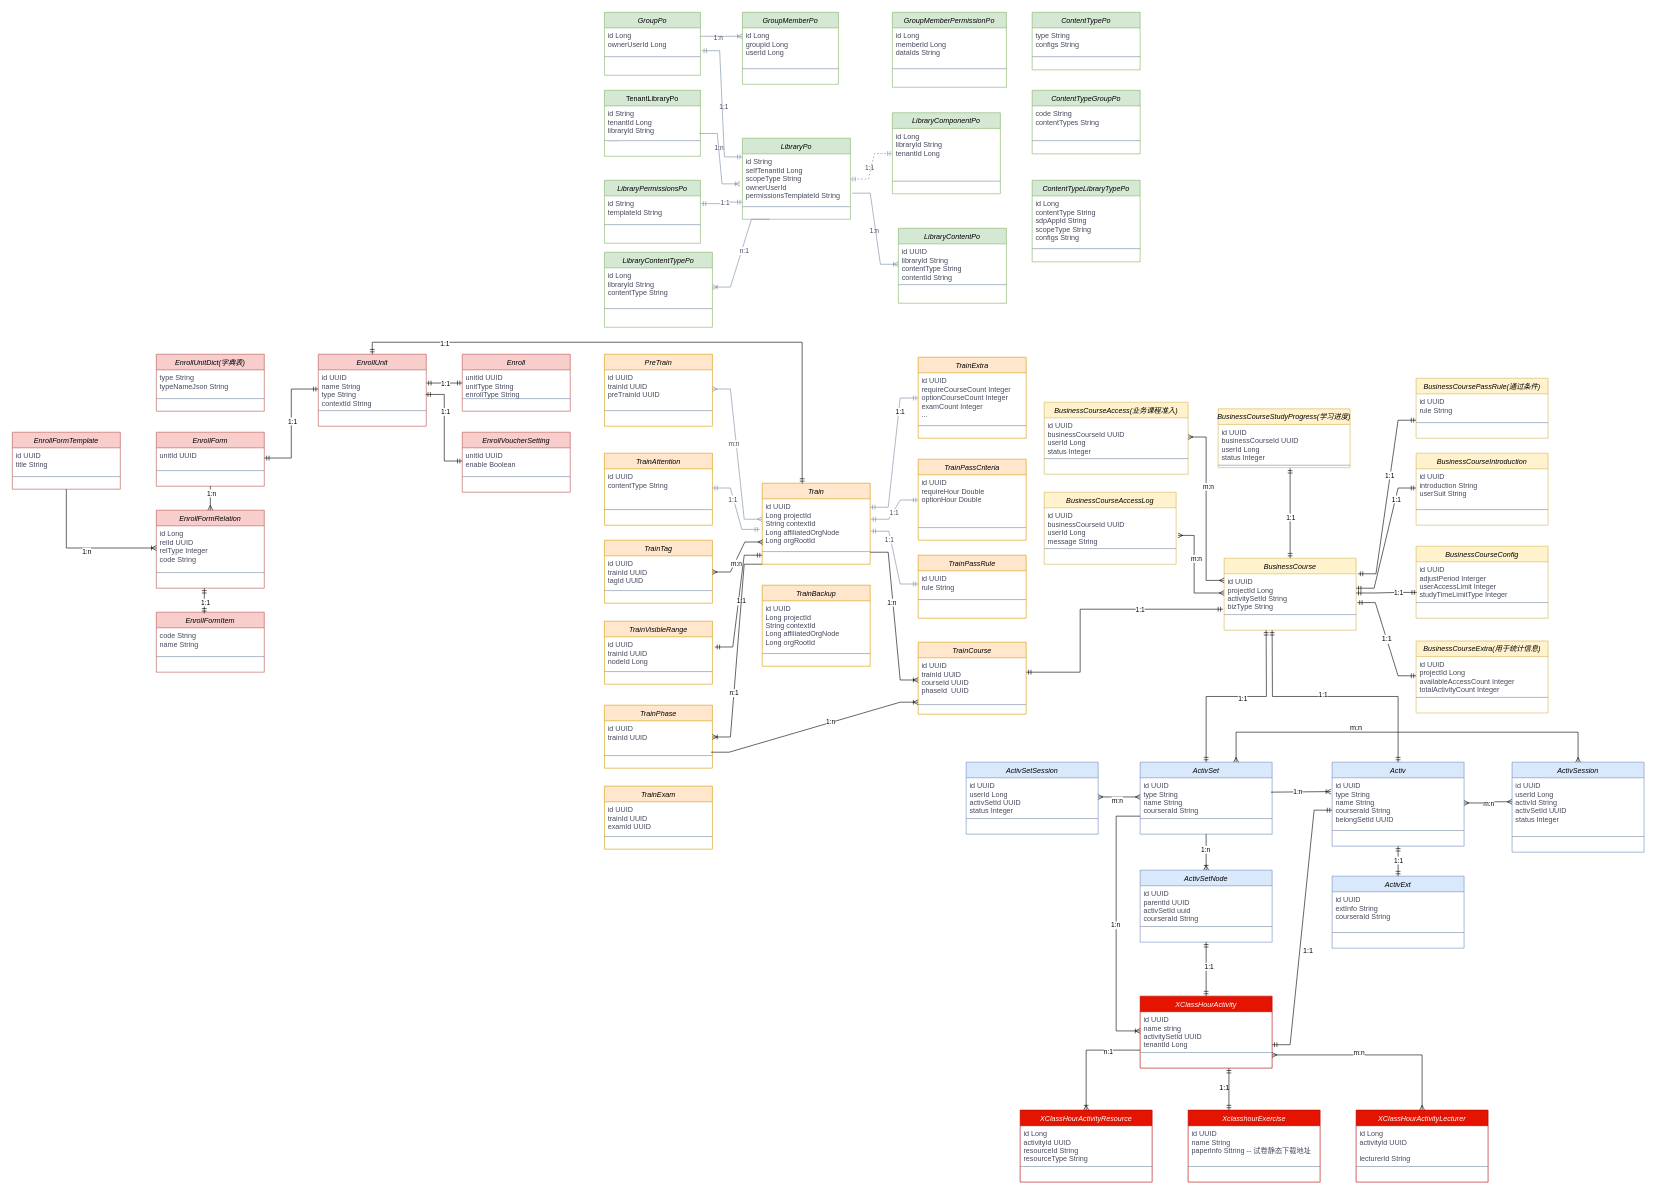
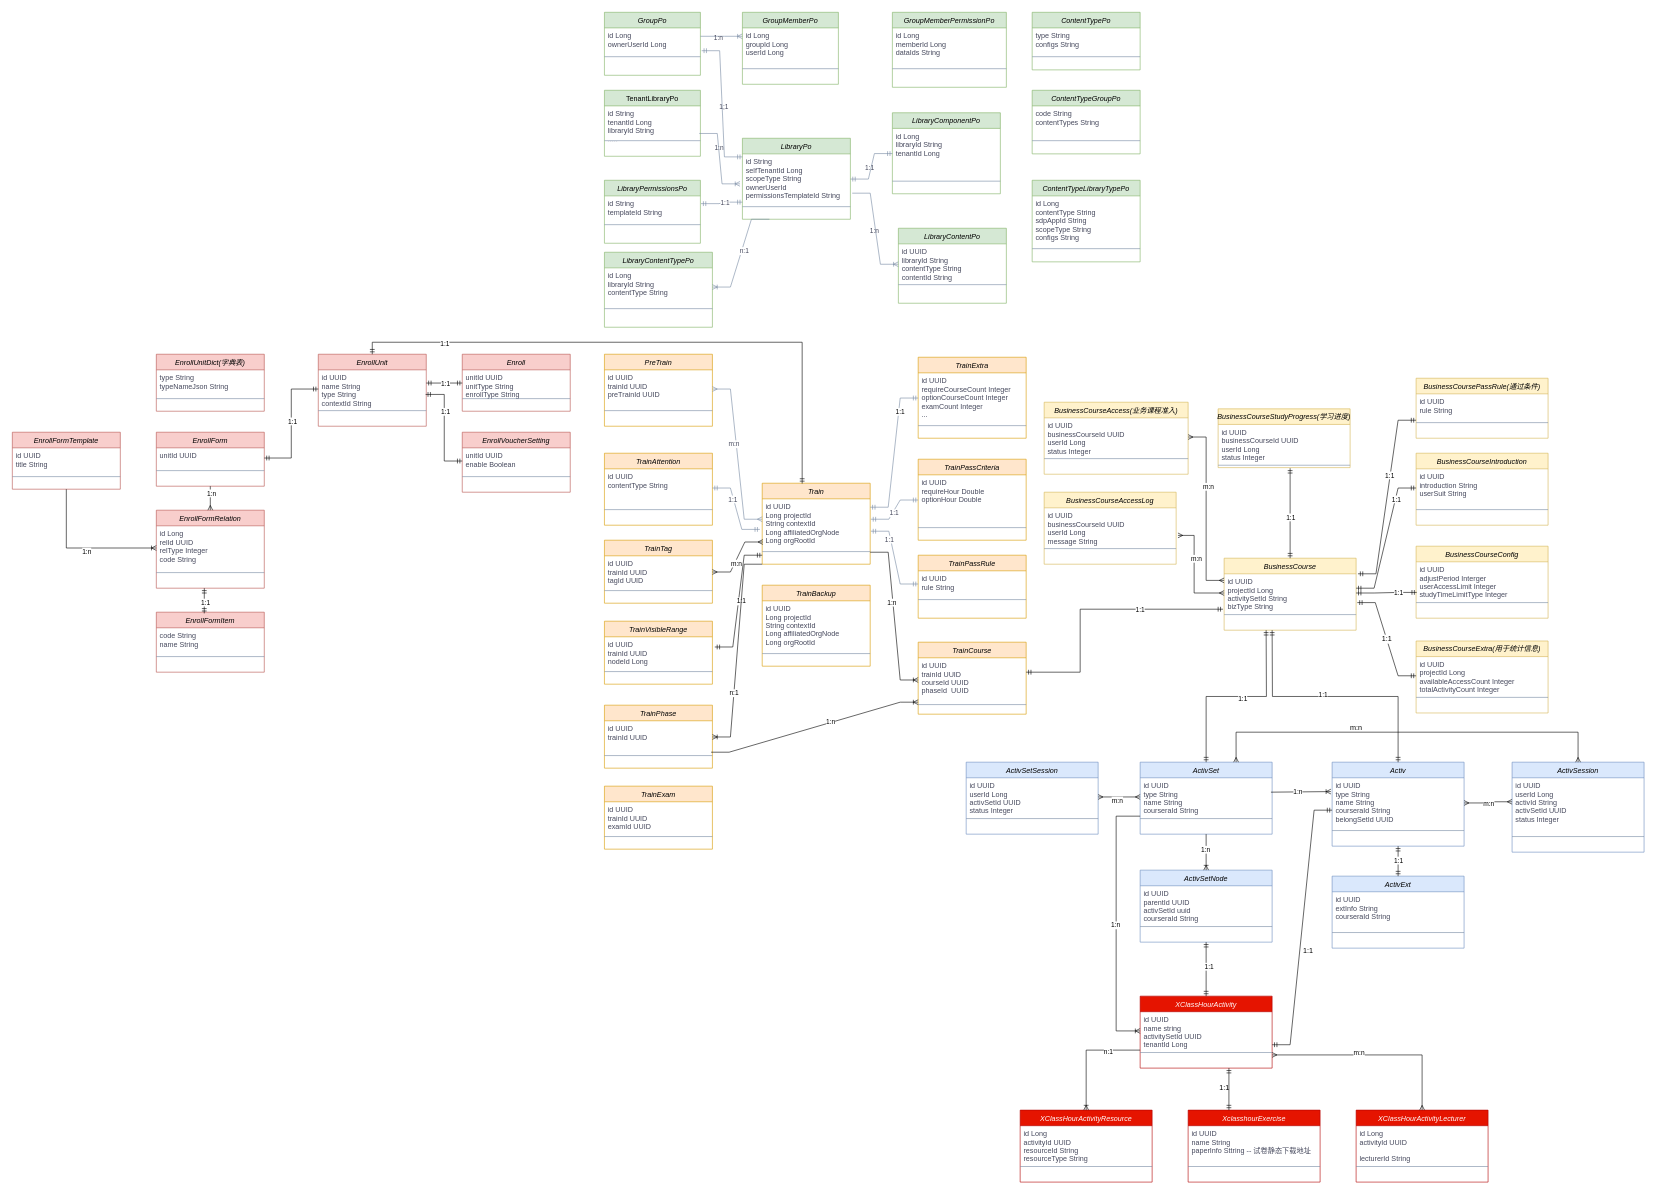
(872, 166) -> (872, 166)
